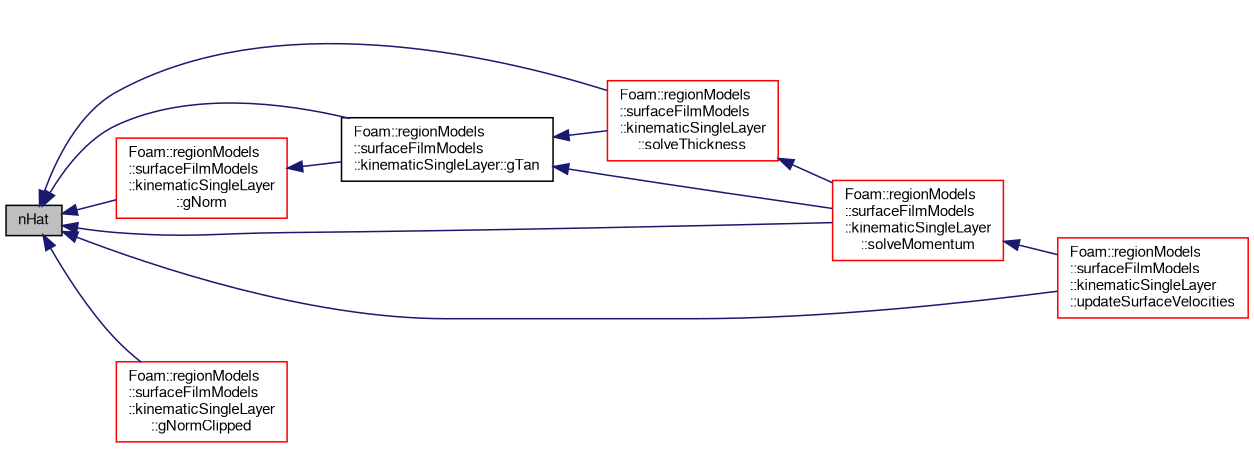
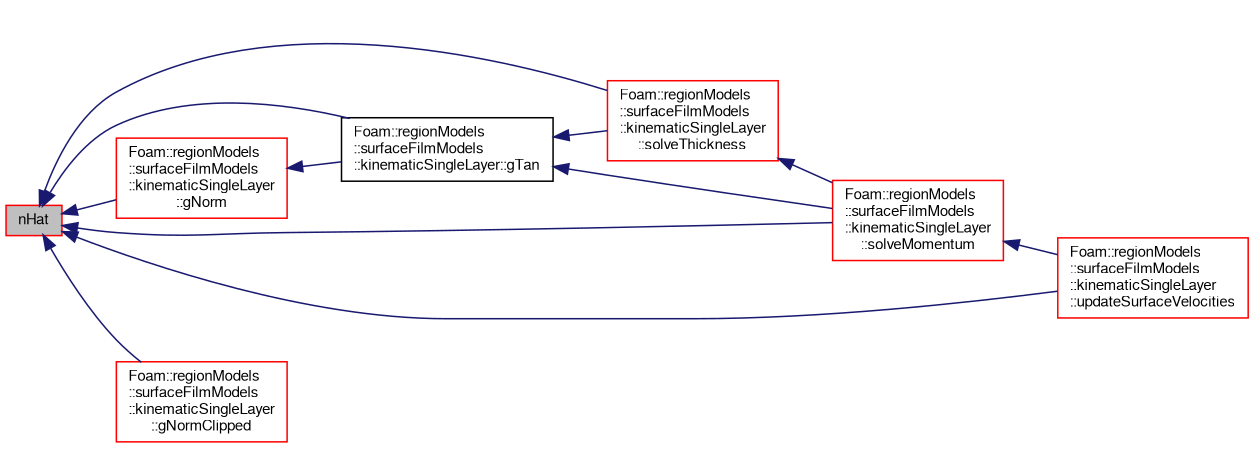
(34, 220) -> (34, 220)
